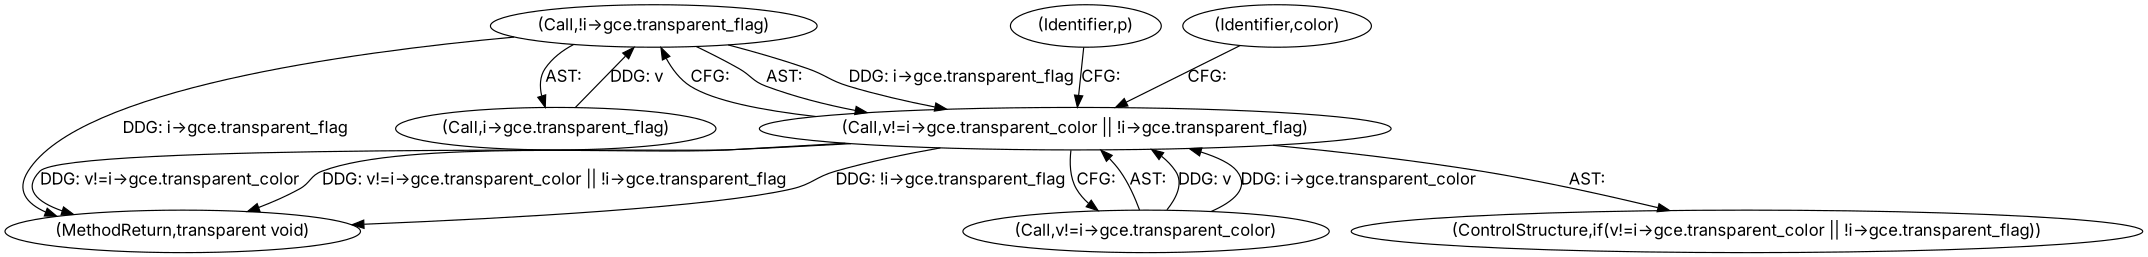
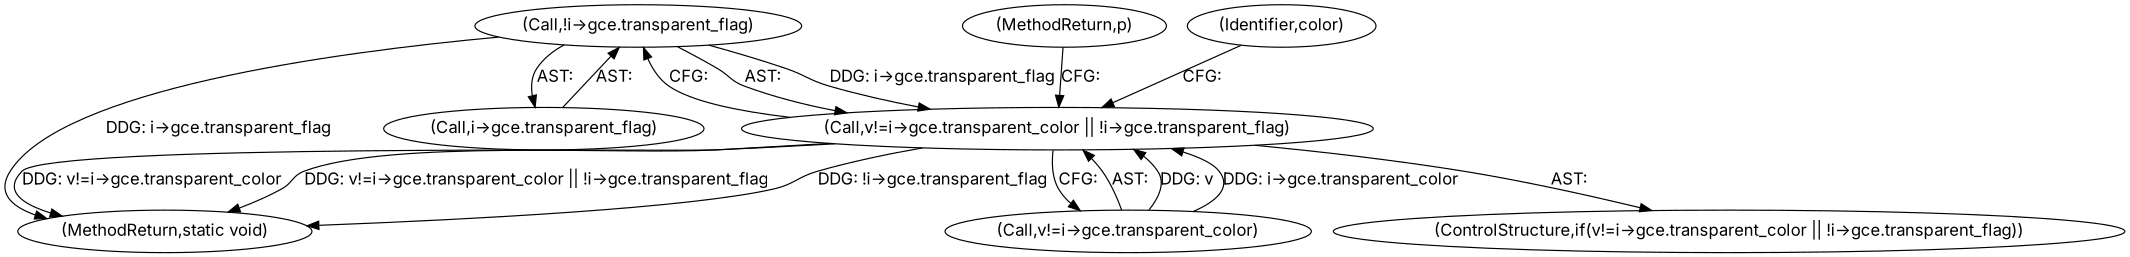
(1086, 26) -> (1064, 26)
(637, 77) -> (616, 77)
(183, 231) -> (165, 231)
